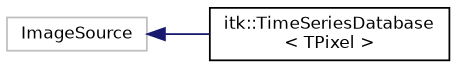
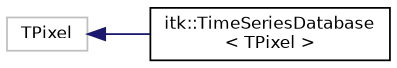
(77, 34) -> (47, 34)
